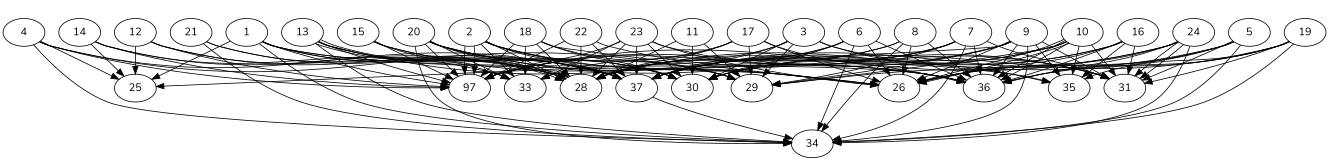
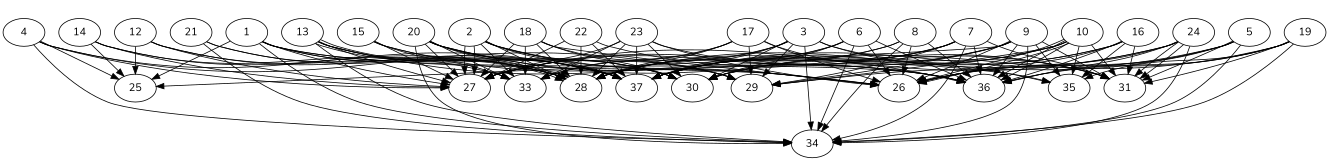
(692, 32) -> none
none -> (669, 60)
(470, 88) -> (470, 88)
(718, 119) -> (808, 86)
